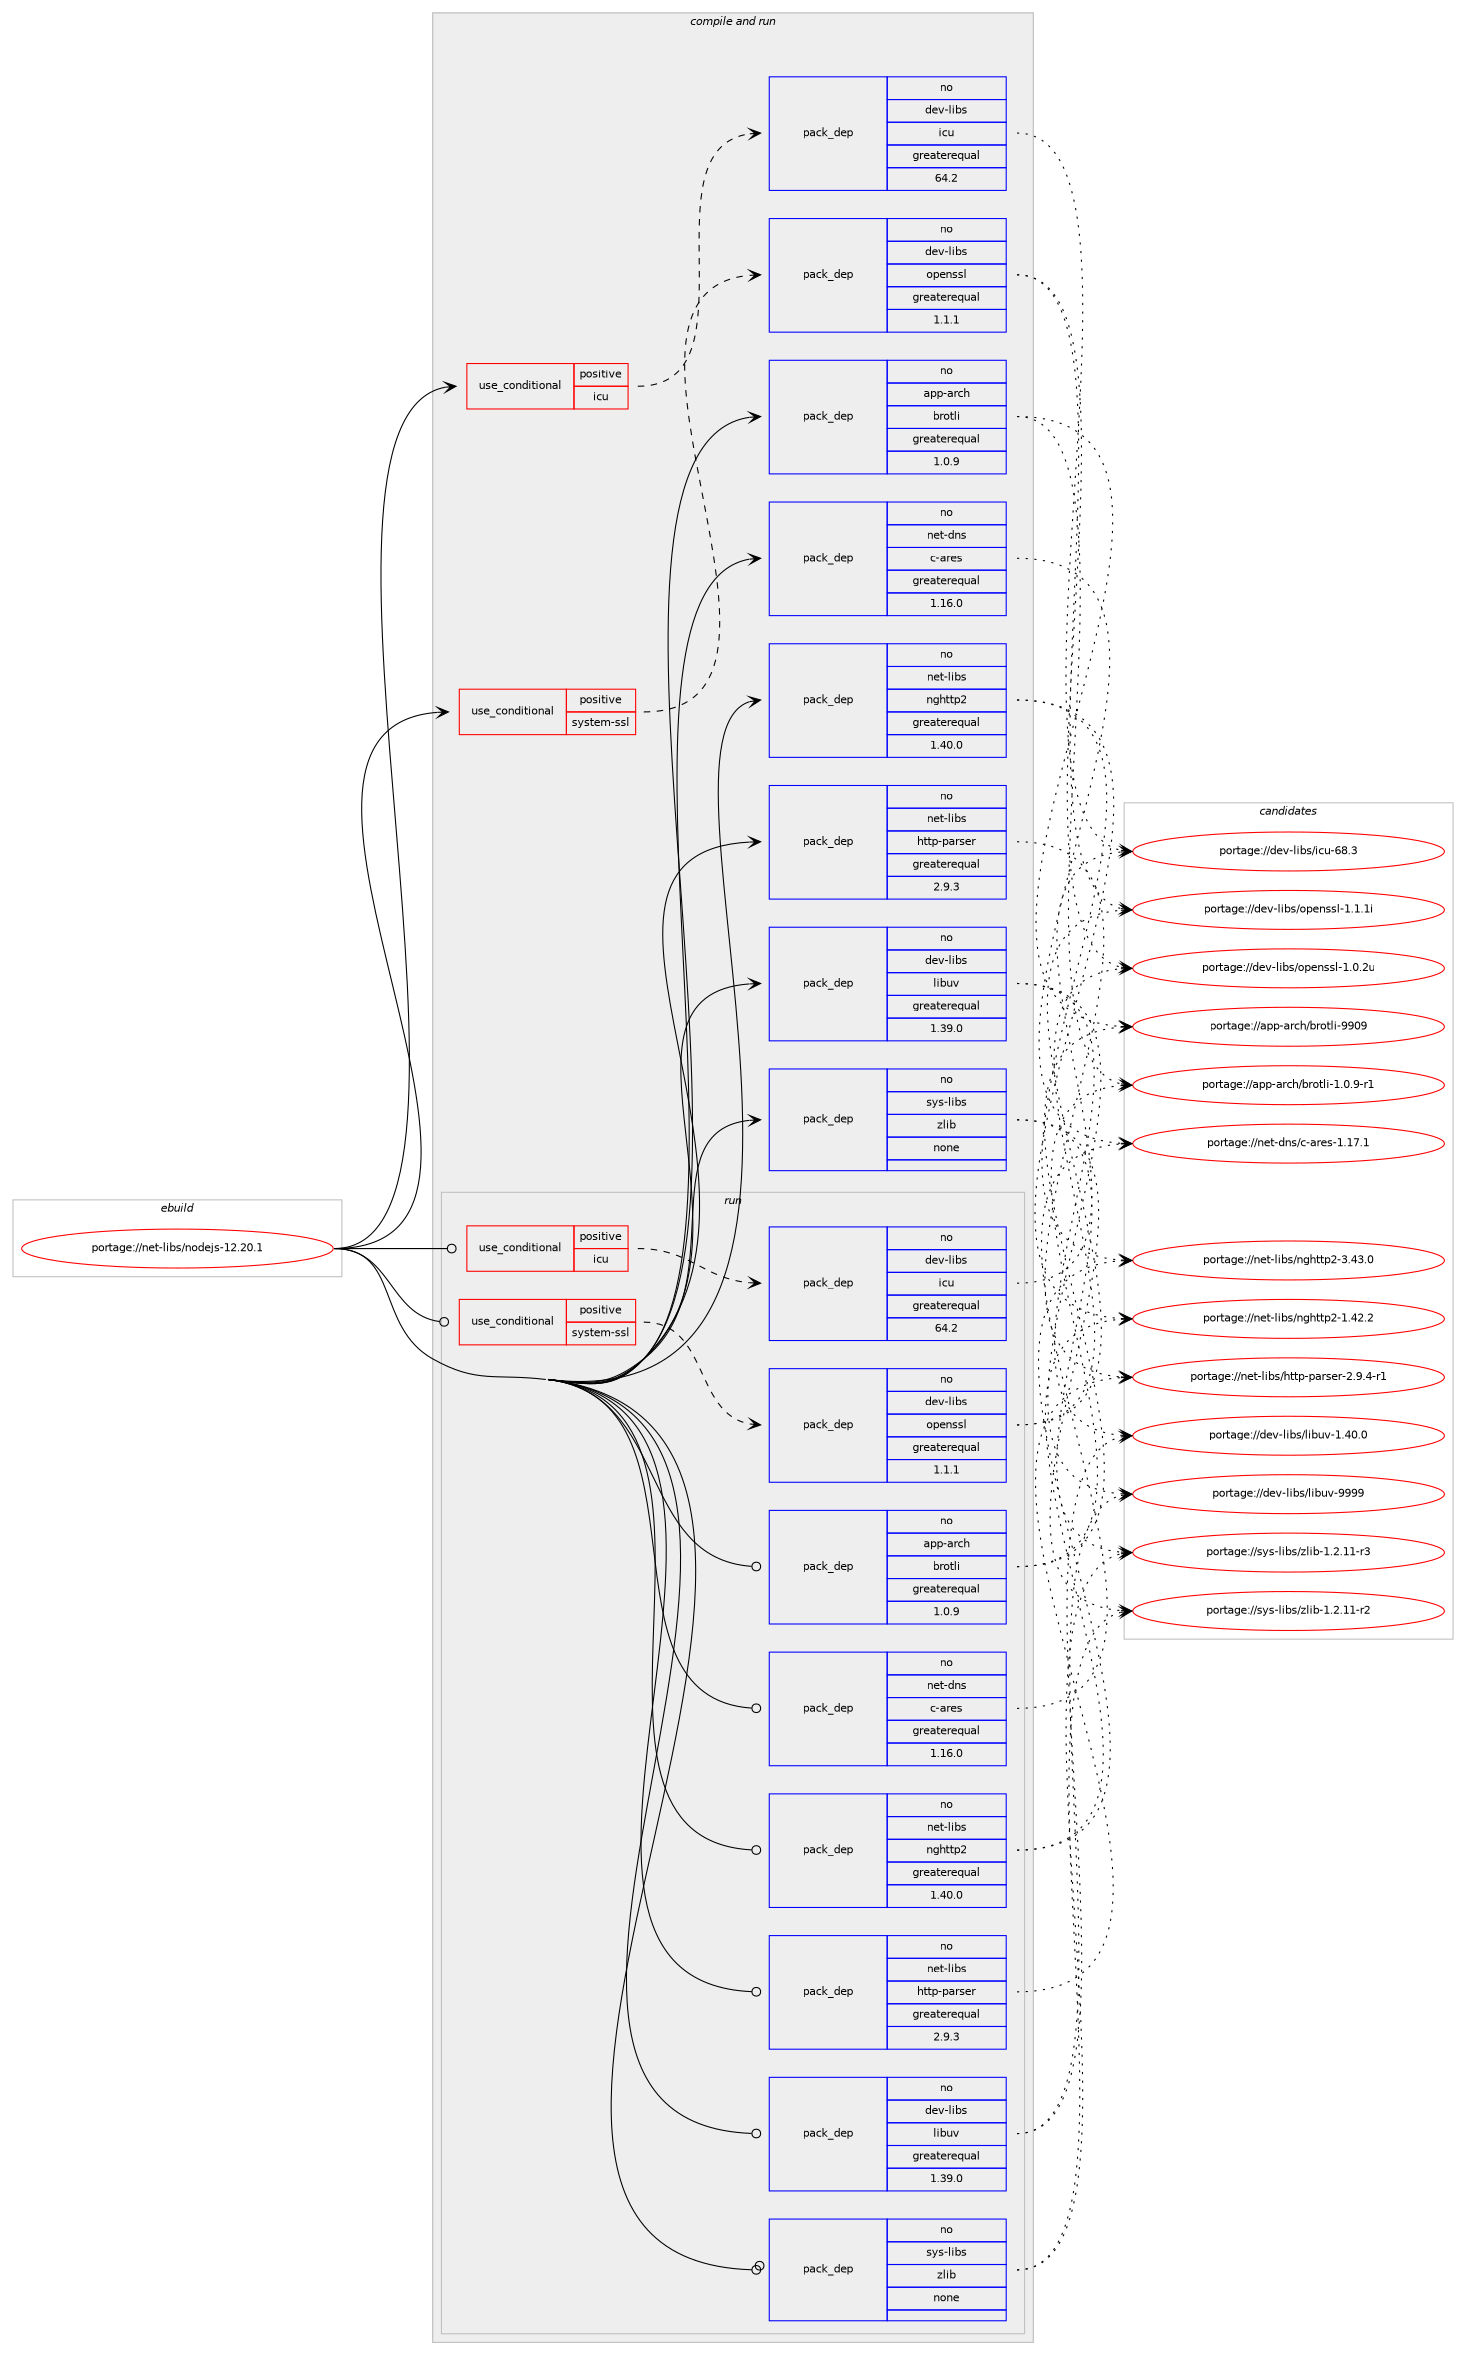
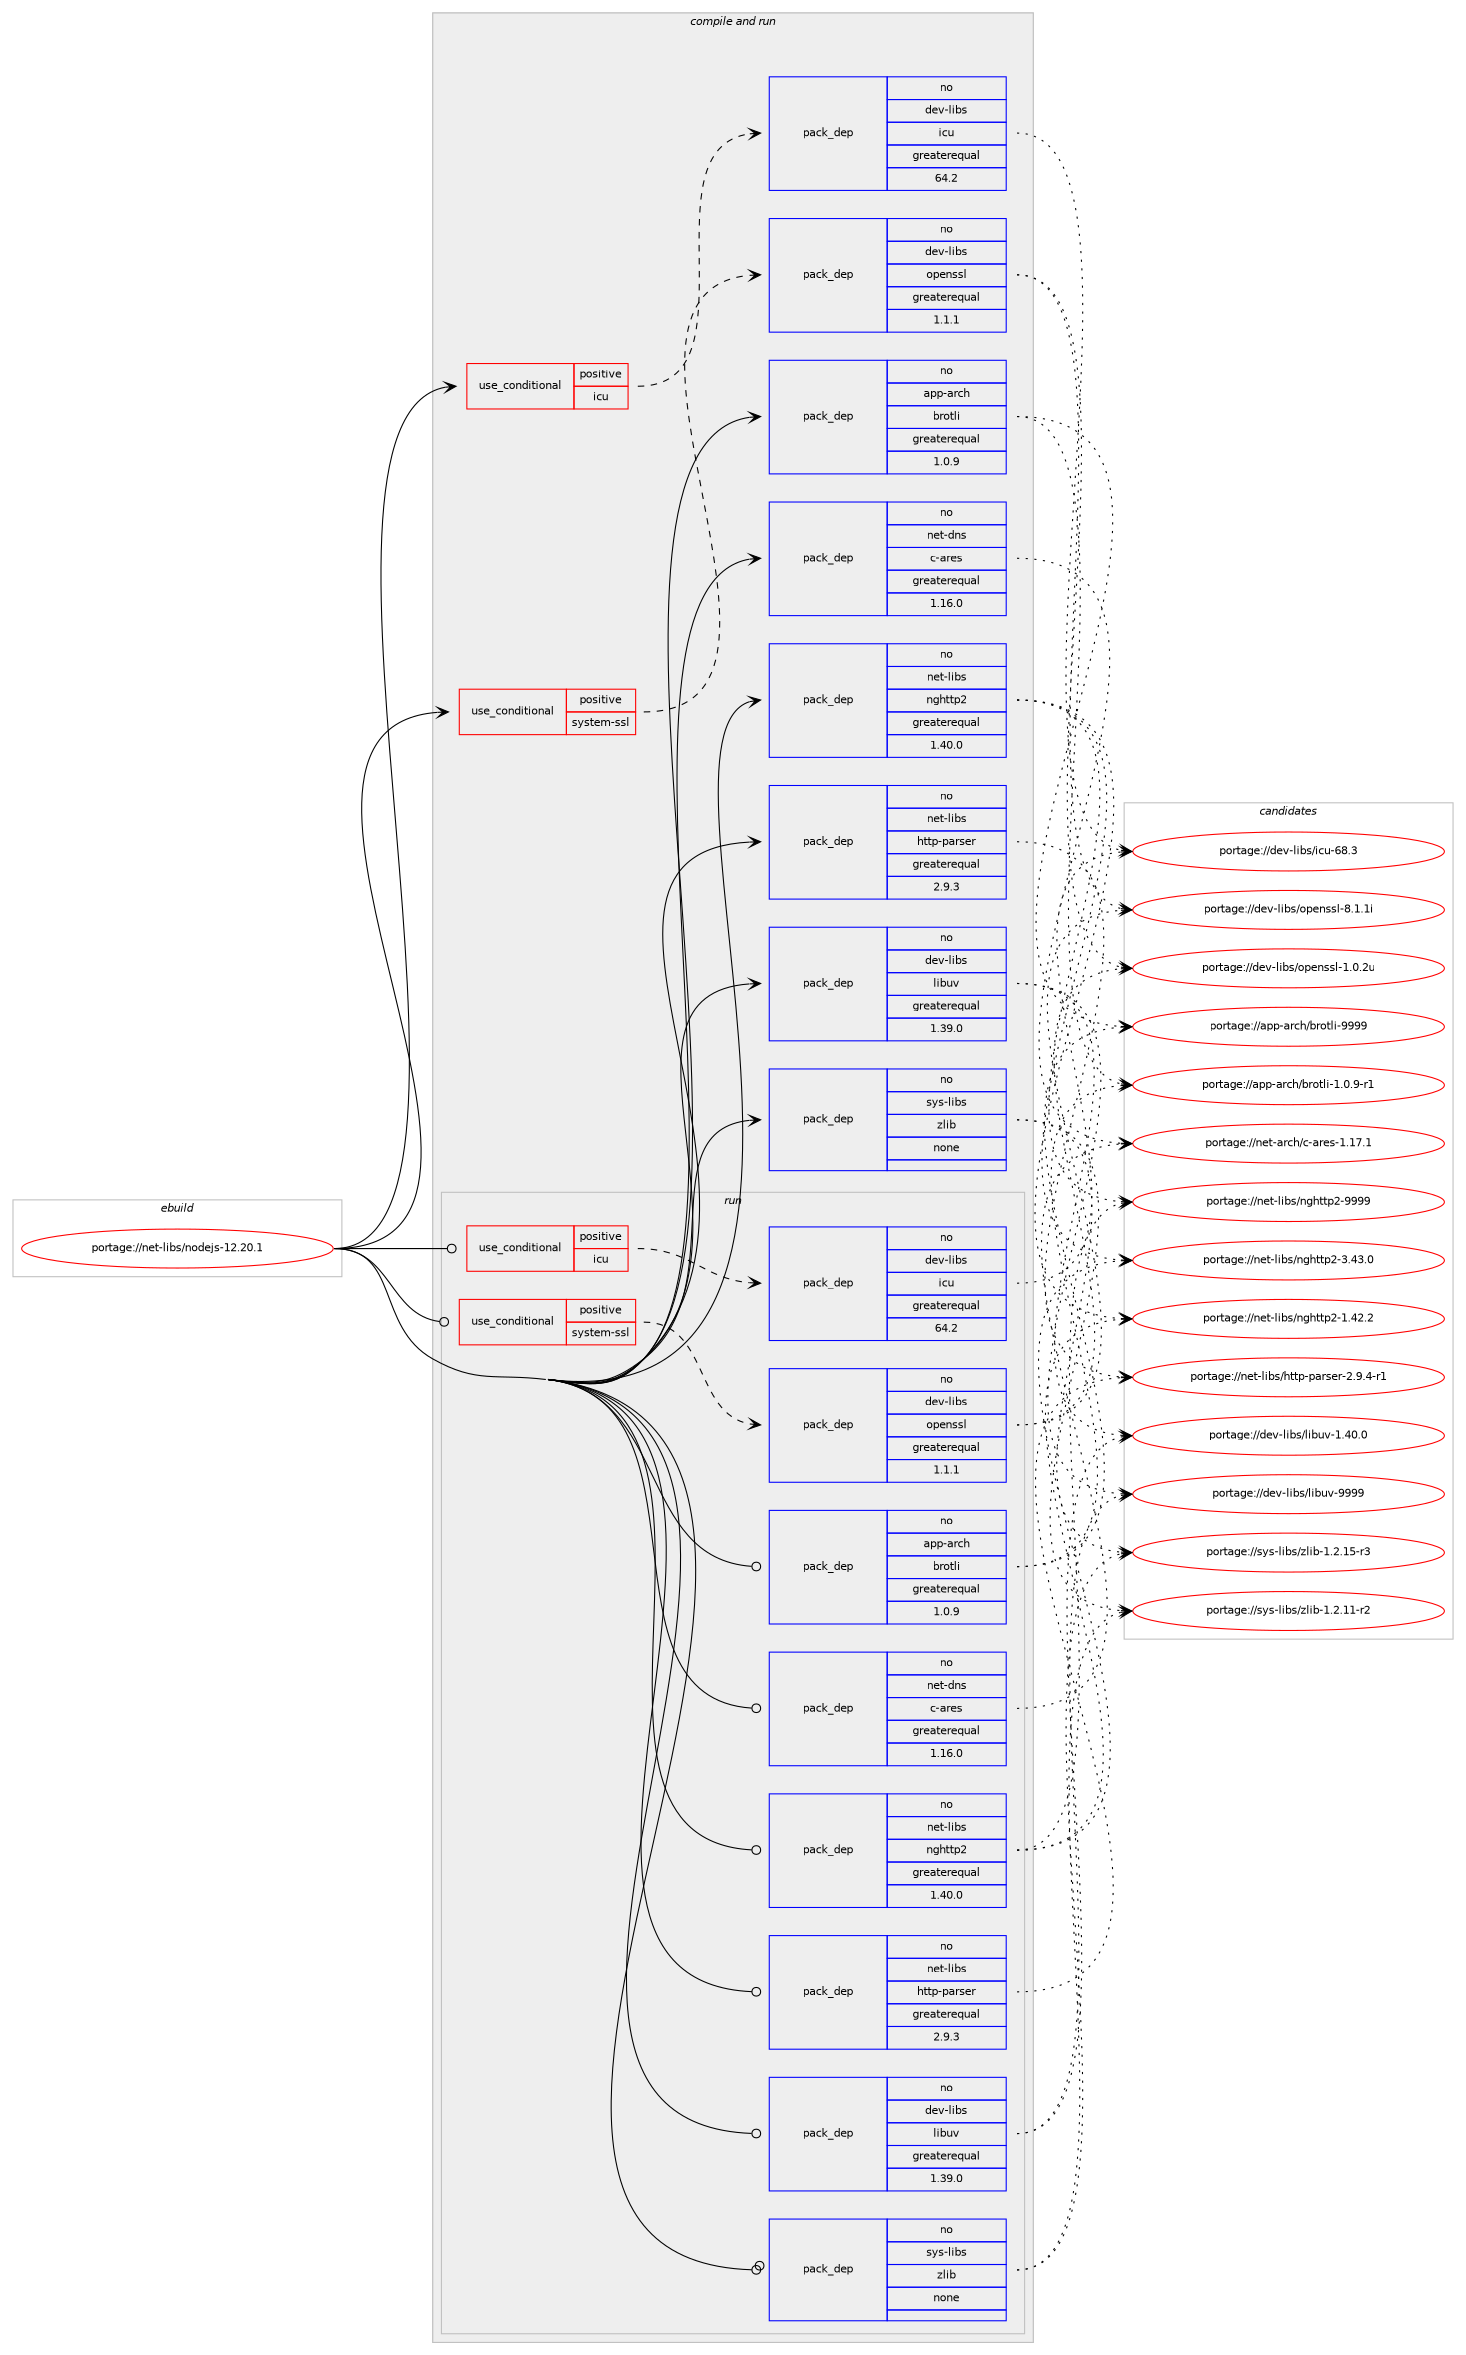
(1289, 910) -> (1289, 910)
(1289, 1027) -> (1289, 1027)
(1289, 1144) -> (1289, 1144)
none -> (1289, 1202)
(1289, 1553) -> (1289, 1553)
